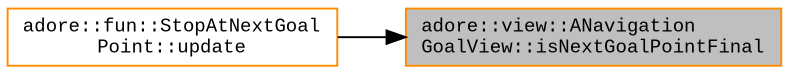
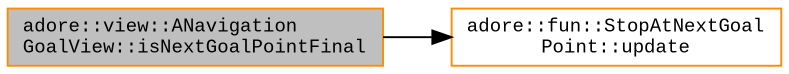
(362, 37) -> (407, 37)
